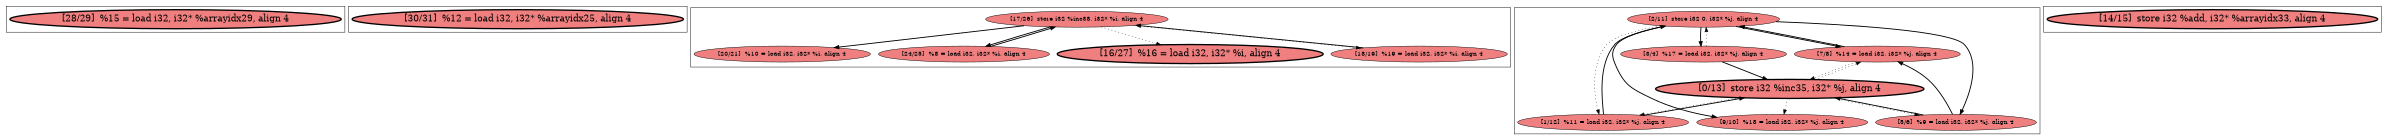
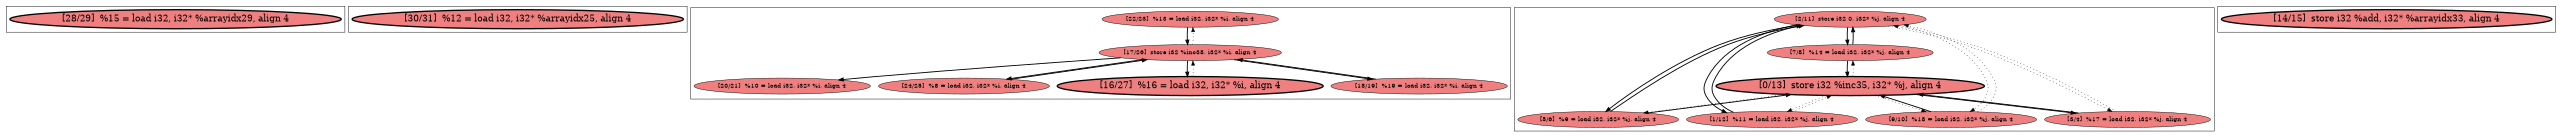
none -> (1190, 19)
(1701, 34) -> (2002, 59)
(1129, 35) -> (1187, 66)
(1245, 37) -> (1301, 69)
(1604, 49) -> (1729, 53)
none -> (1974, 55)
(1835, 70) -> (1847, 66)
none -> (1193, 71)
(1626, 82) -> (1964, 53)
(1932, 84) -> (1700, 57)
none -> (1908, 104)
none -> (1993, 104)
(1692, 107) -> (1810, 105)
